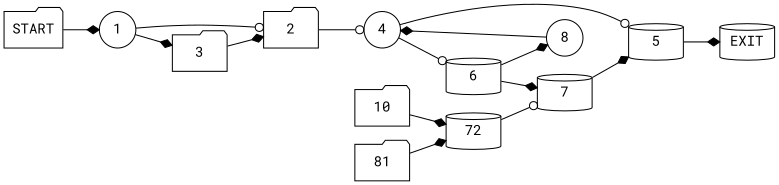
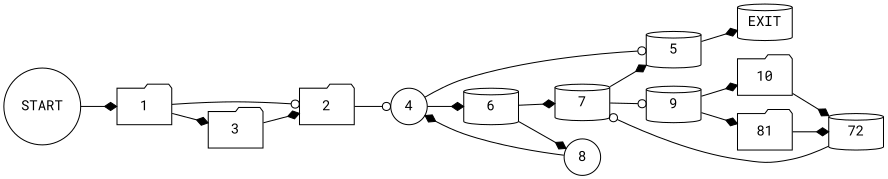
(33, 30) -> (42, 106)
(118, 30) -> (144, 106)
(419, 48) -> (439, 106)
none -> (674, 104)
